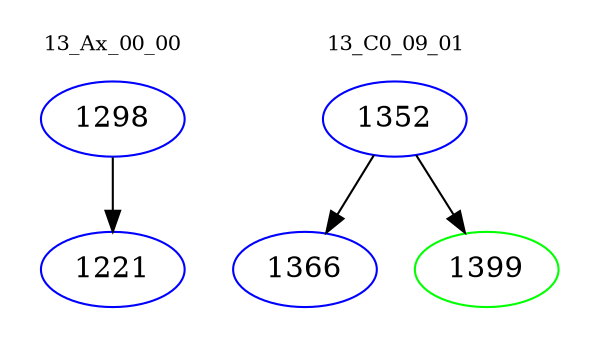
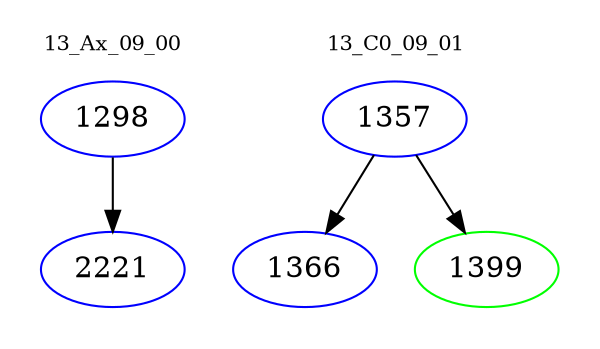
(113, 45) -> (113, 45)
(395, 119) -> (395, 119)
(113, 269) -> (113, 269)
